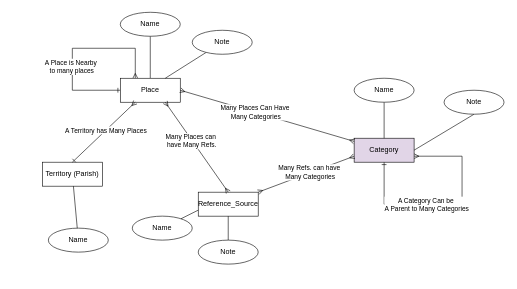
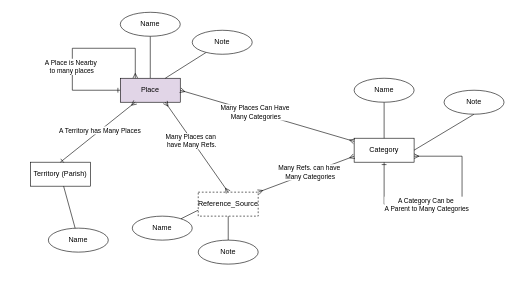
(150, 90) -> (150, 90)
(384, 150) -> (384, 150)
(72, 174) -> (60, 174)
(228, 204) -> (228, 204)
